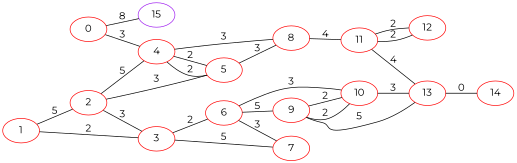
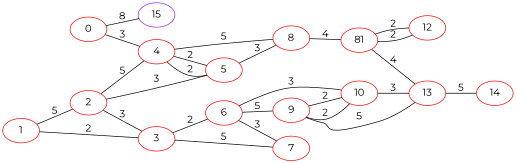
(224, 37) -> (224, 37)
(359, 40) -> (359, 40)
(461, 88) -> (461, 88)
